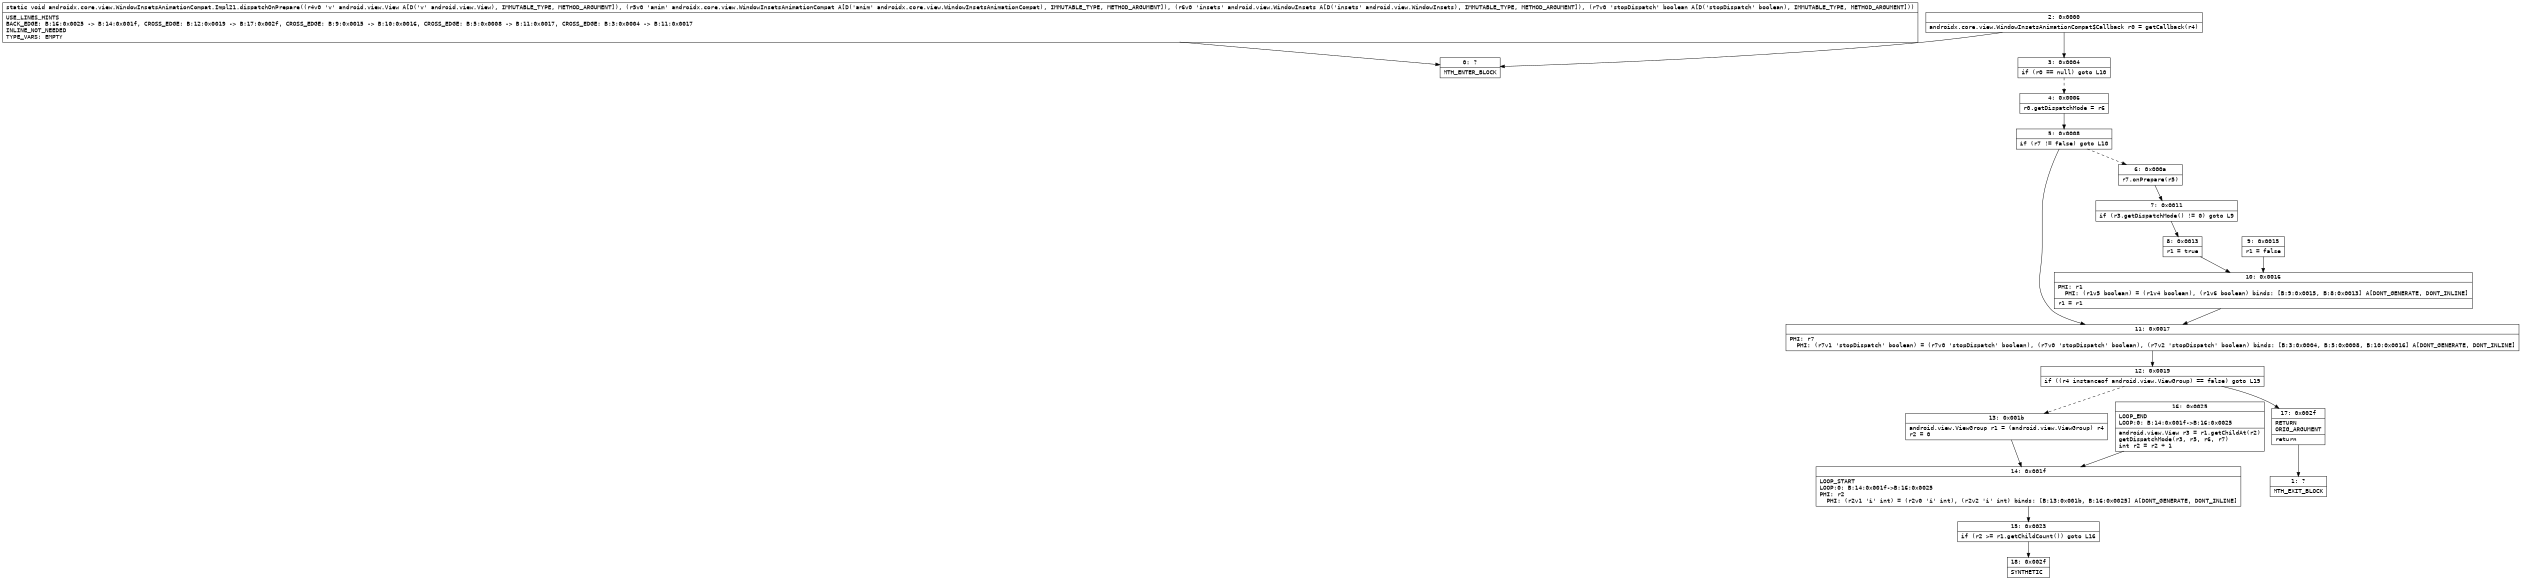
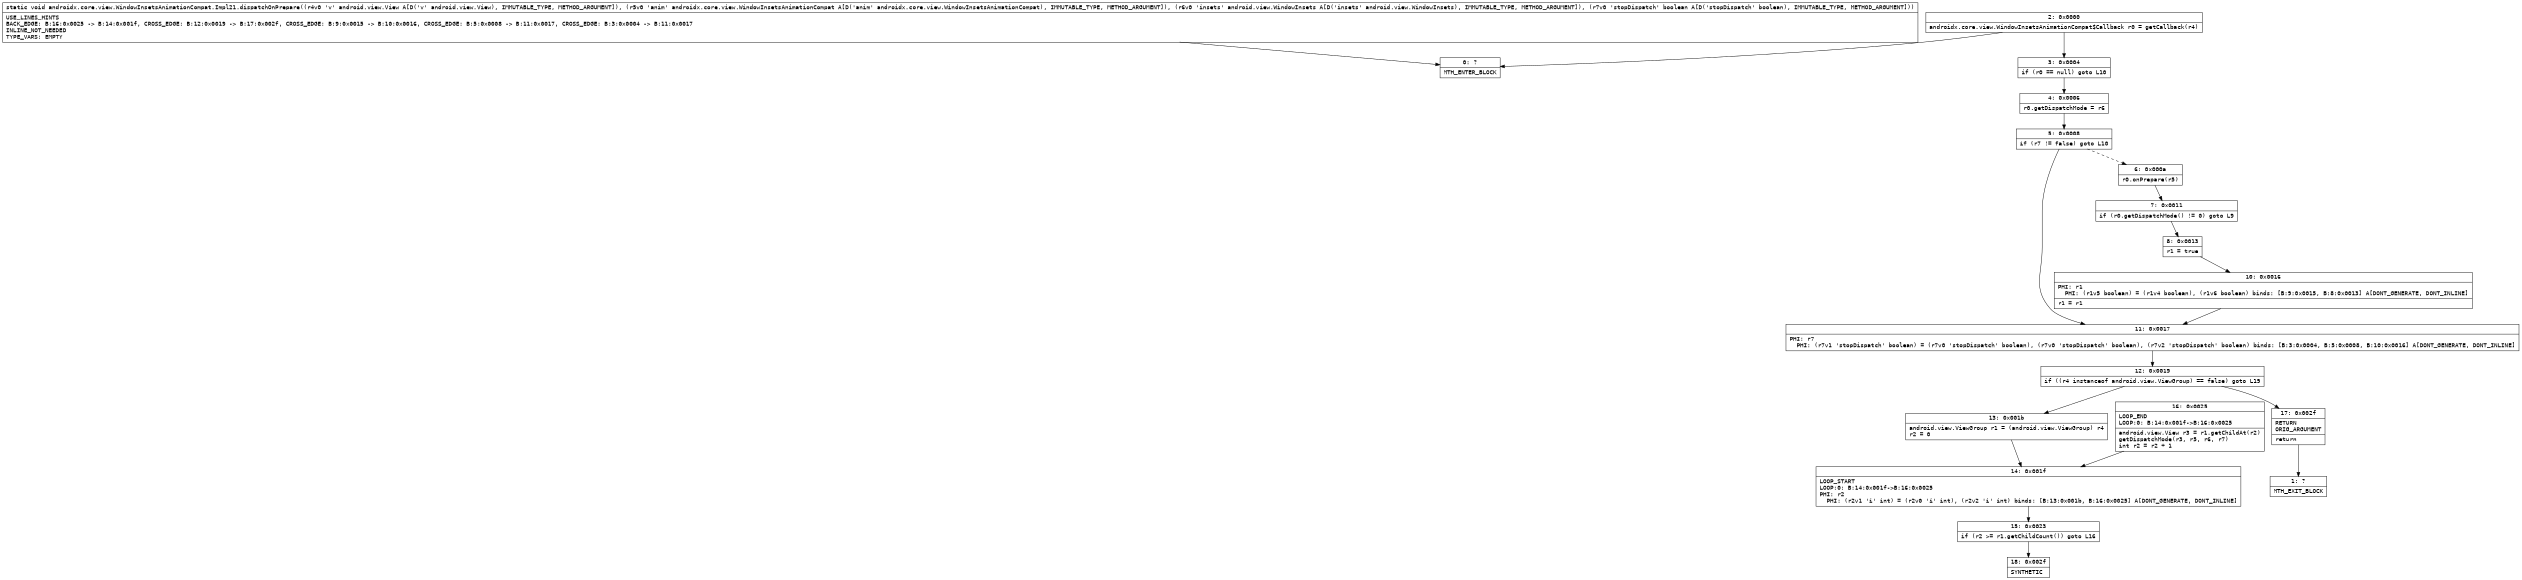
(2064, 83) -> (2064, 83)
(2150, 180) -> (2150, 180)
(2167, 216) -> (2167, 216)
(2263, 247) -> none
(2086, 399) -> (2086, 399)
